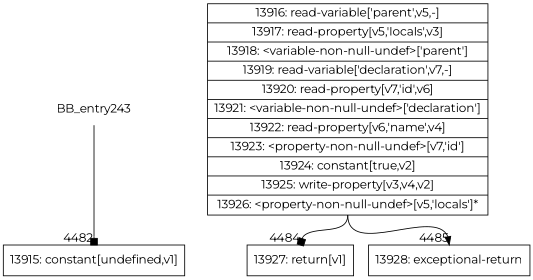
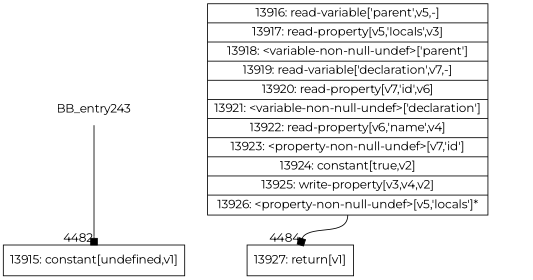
(449, 260) -> none
